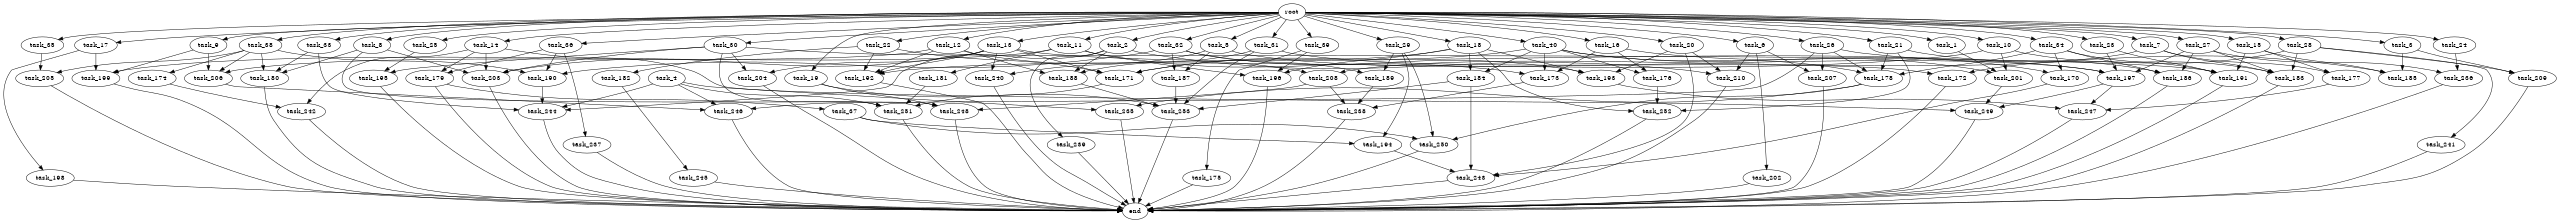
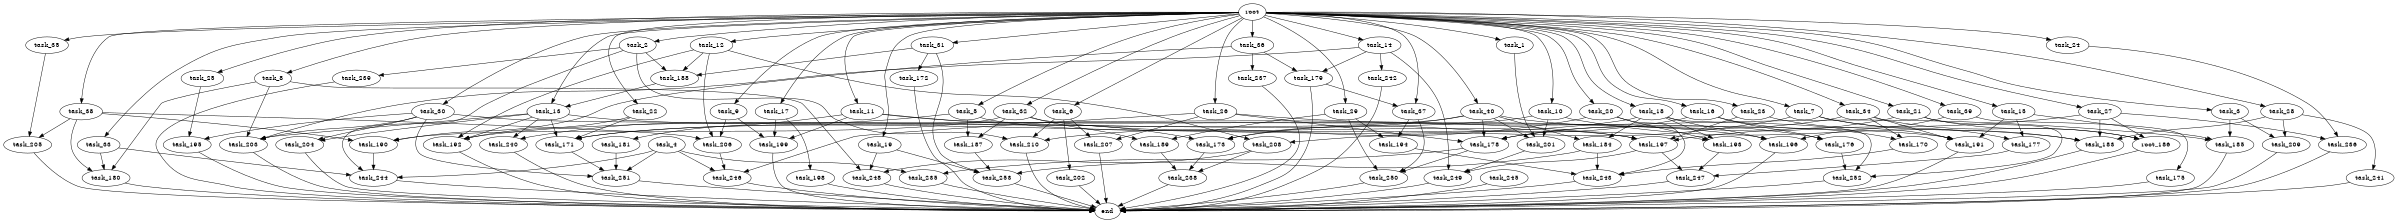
none -> (1403, 36)
(2129, 63) -> none
(152, 78) -> none
(616, 78) -> none
(2177, 78) -> (2156, 145)
(1117, 94) -> (613, 95)
none -> (1684, 208)
